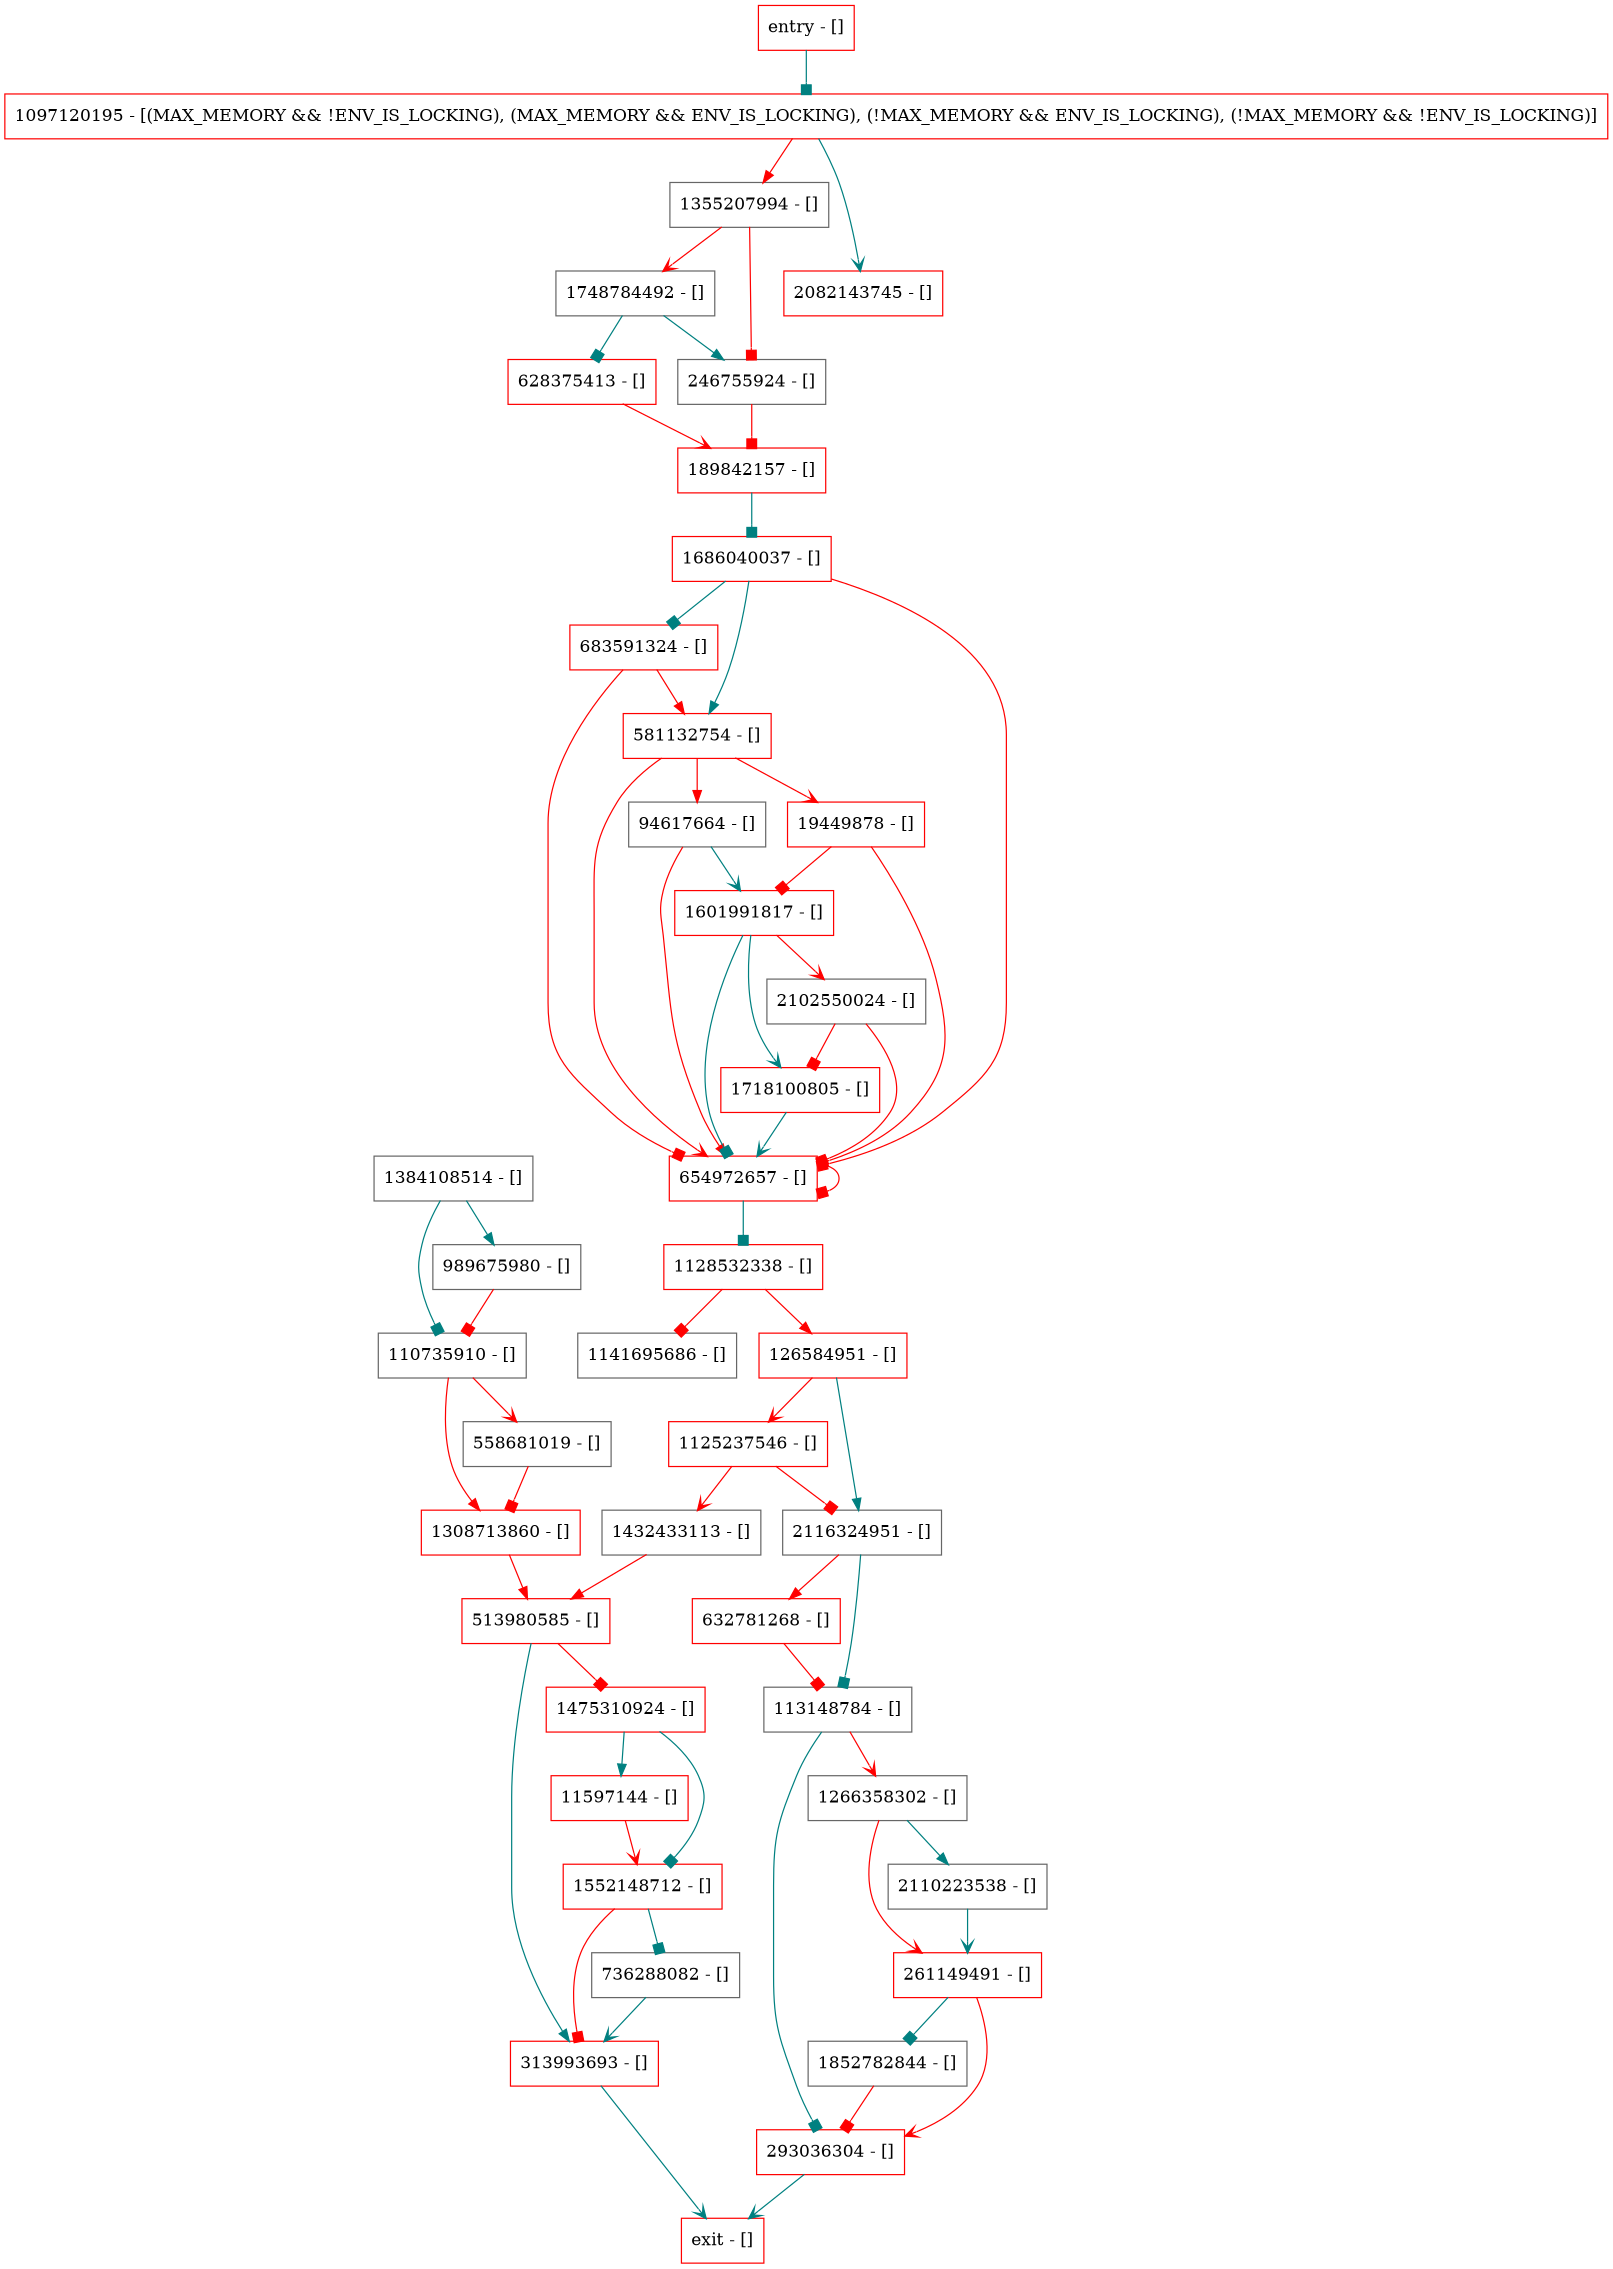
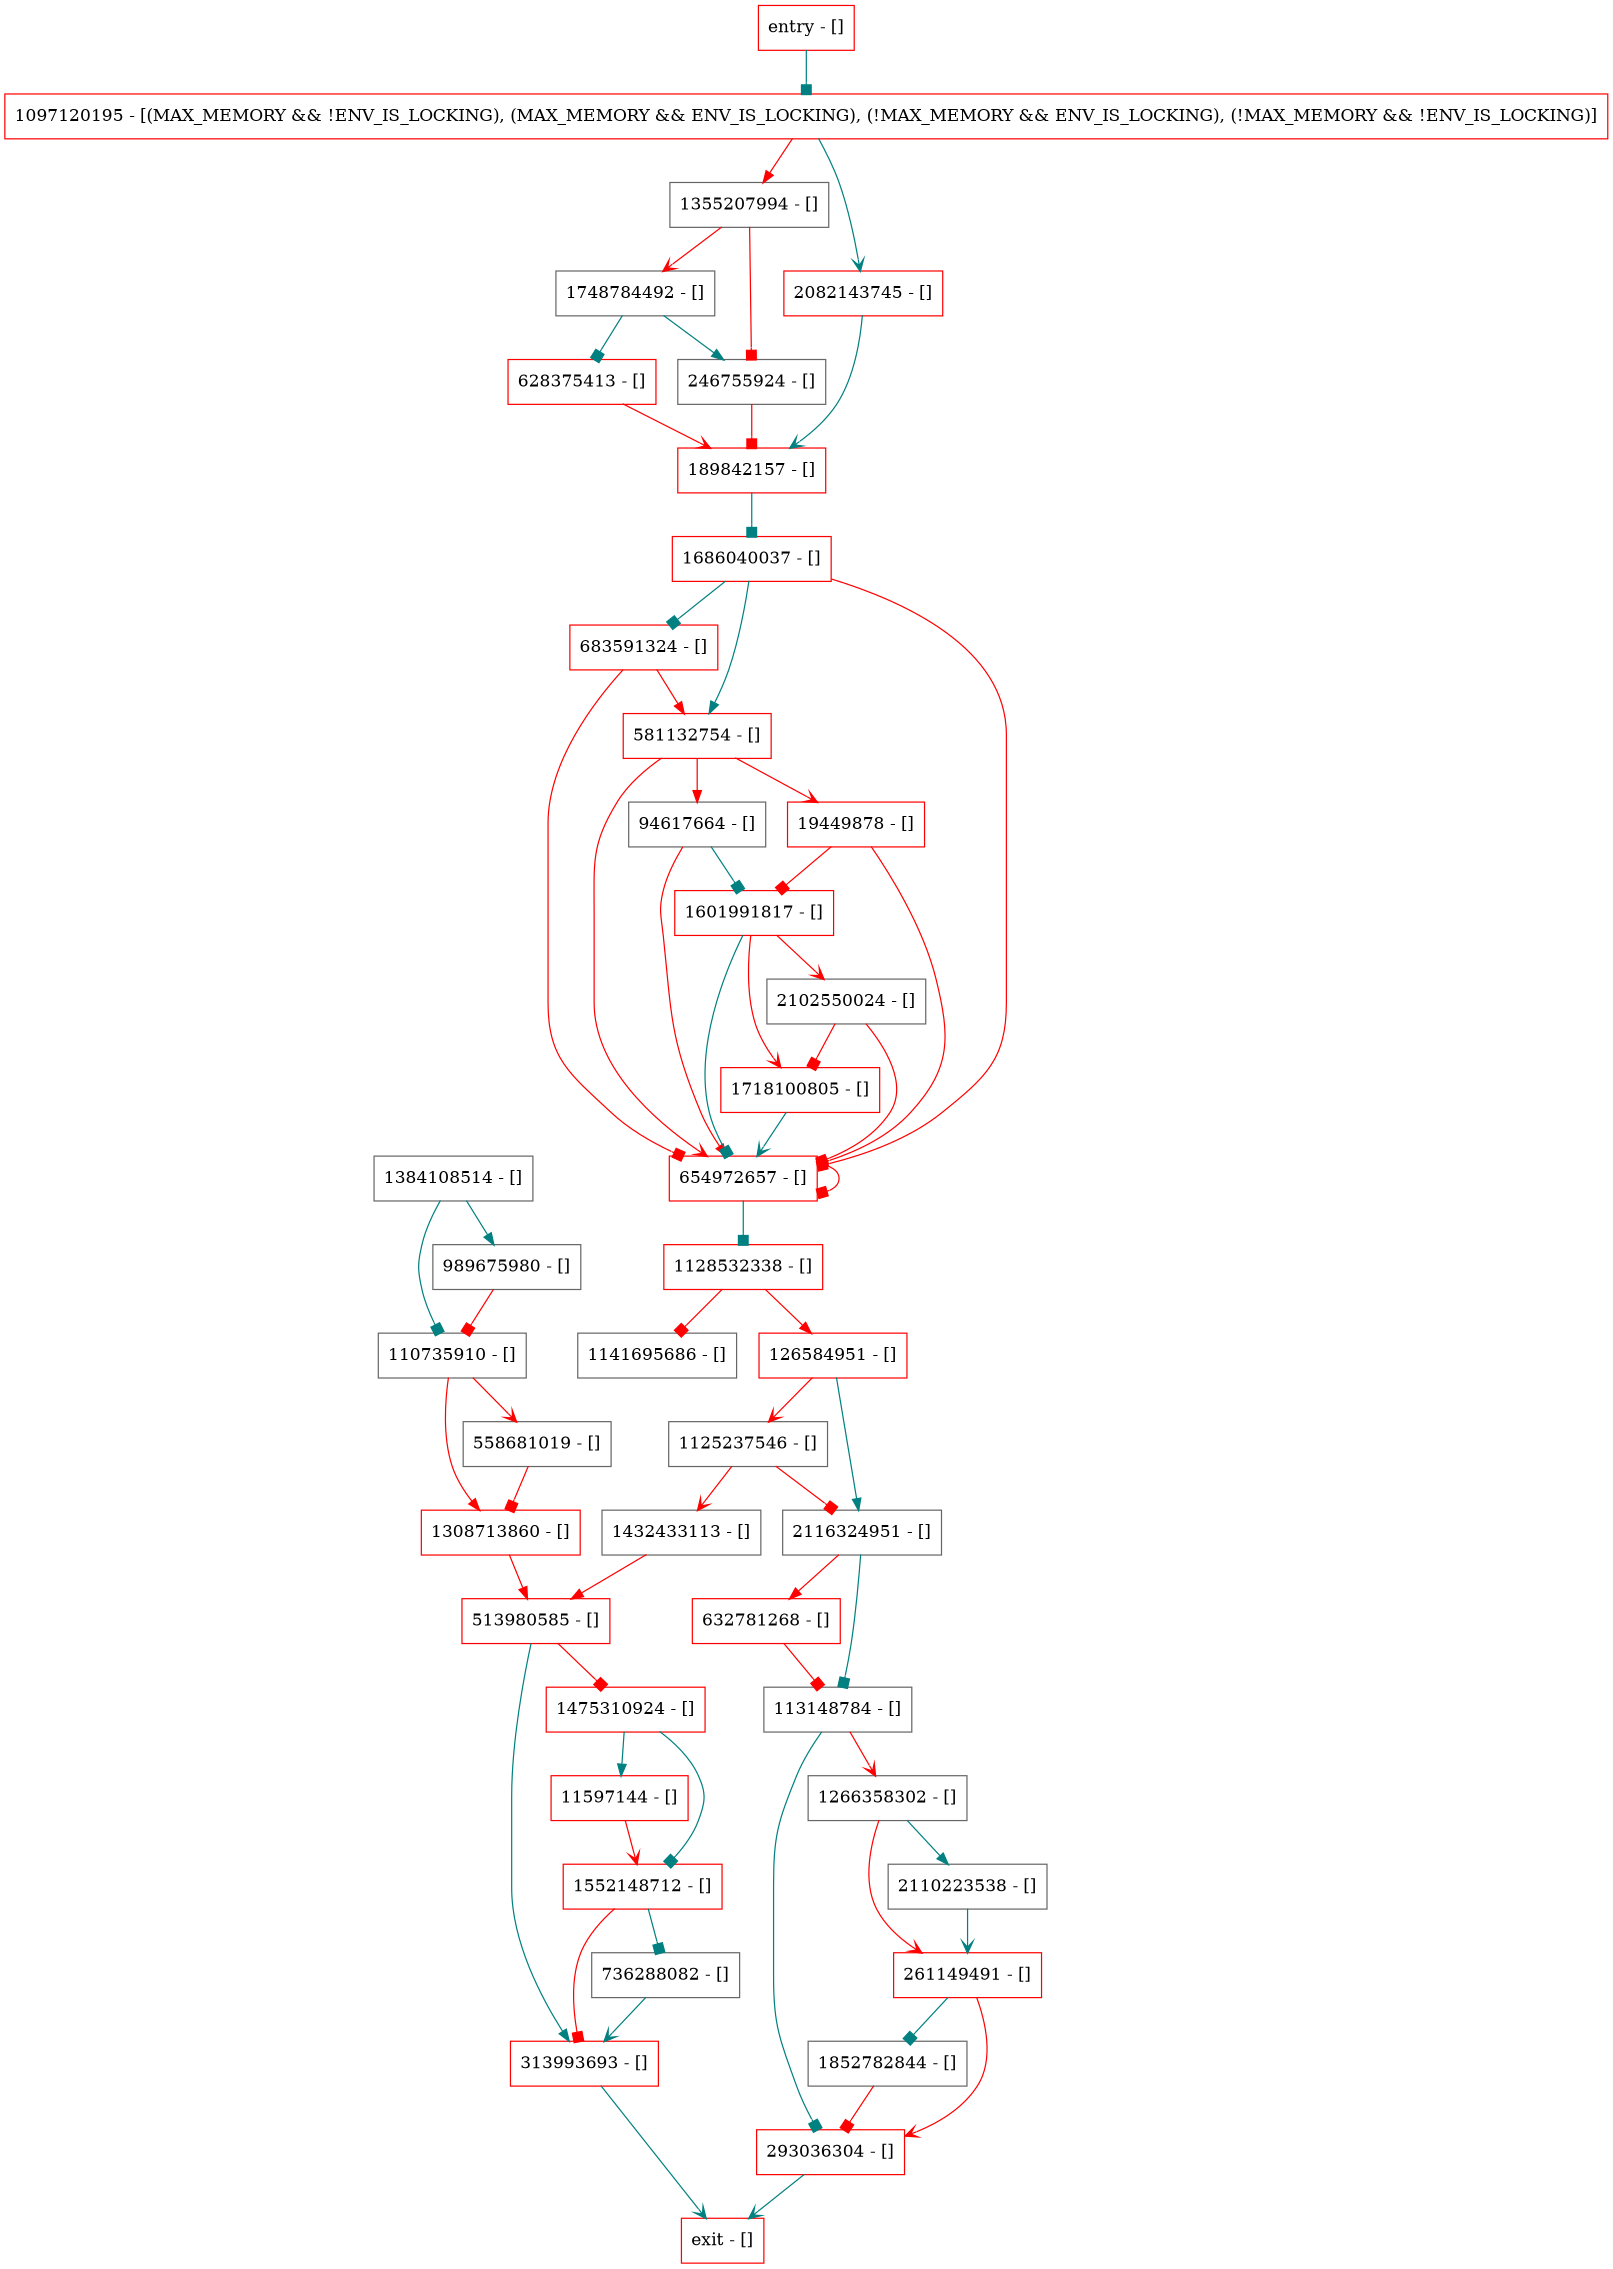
none -> (846, 386)
(722, 864) -> (722, 864)
(750, 999) -> (750, 999)
(748, 1444) -> (748, 1444)
